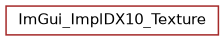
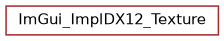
(112, 20) -> (112, 20)
